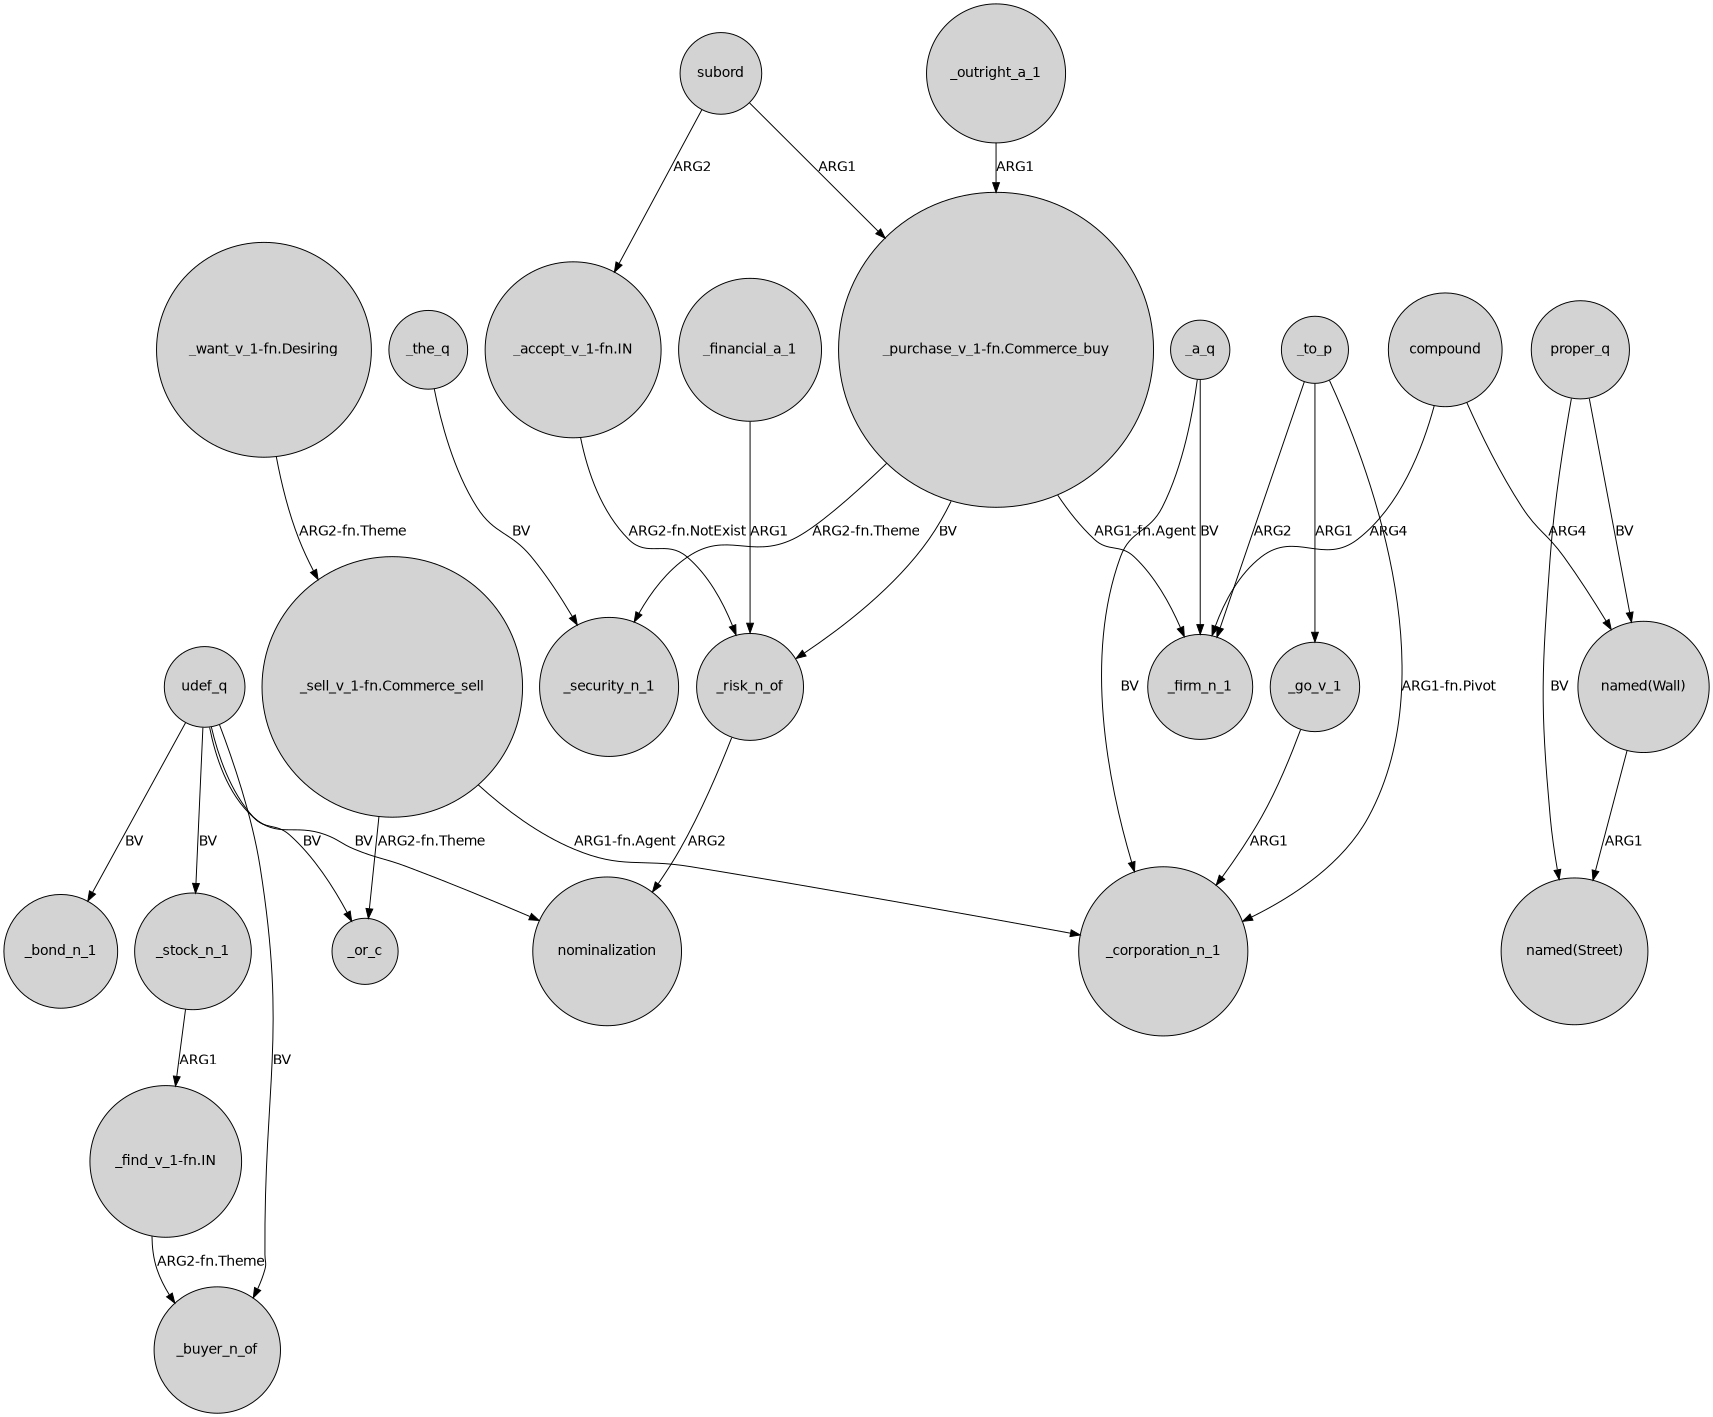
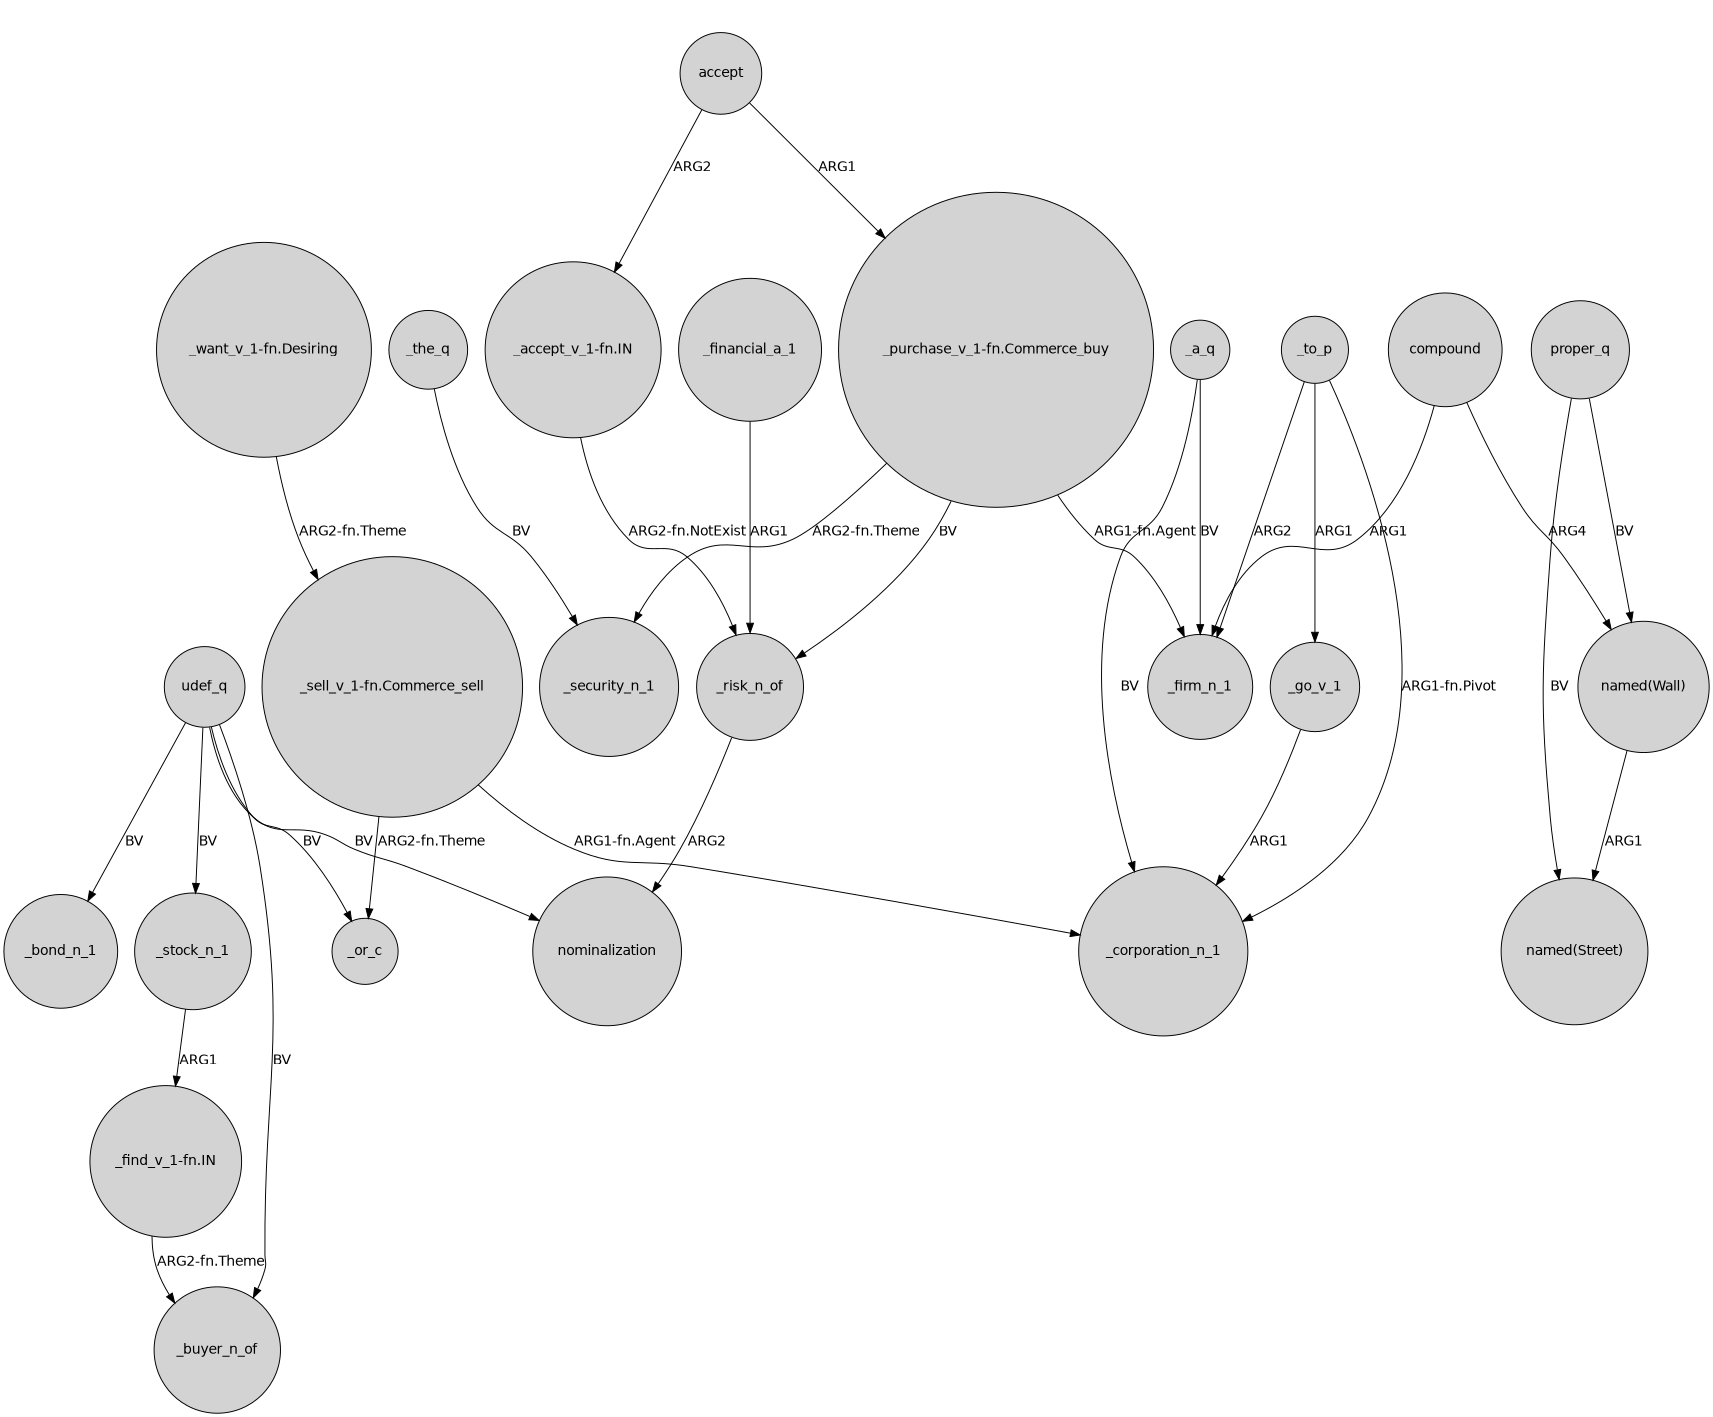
(721, 73) -> (721, 73)
(996, 73) -> none
(1389, 532) -> (1389, 532)
